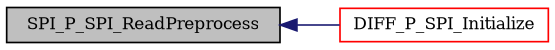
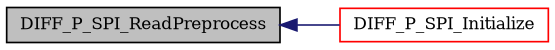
(143, 25) -> (143, 25)
